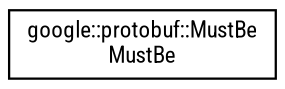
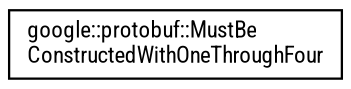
(142, 44) -> (175, 44)
